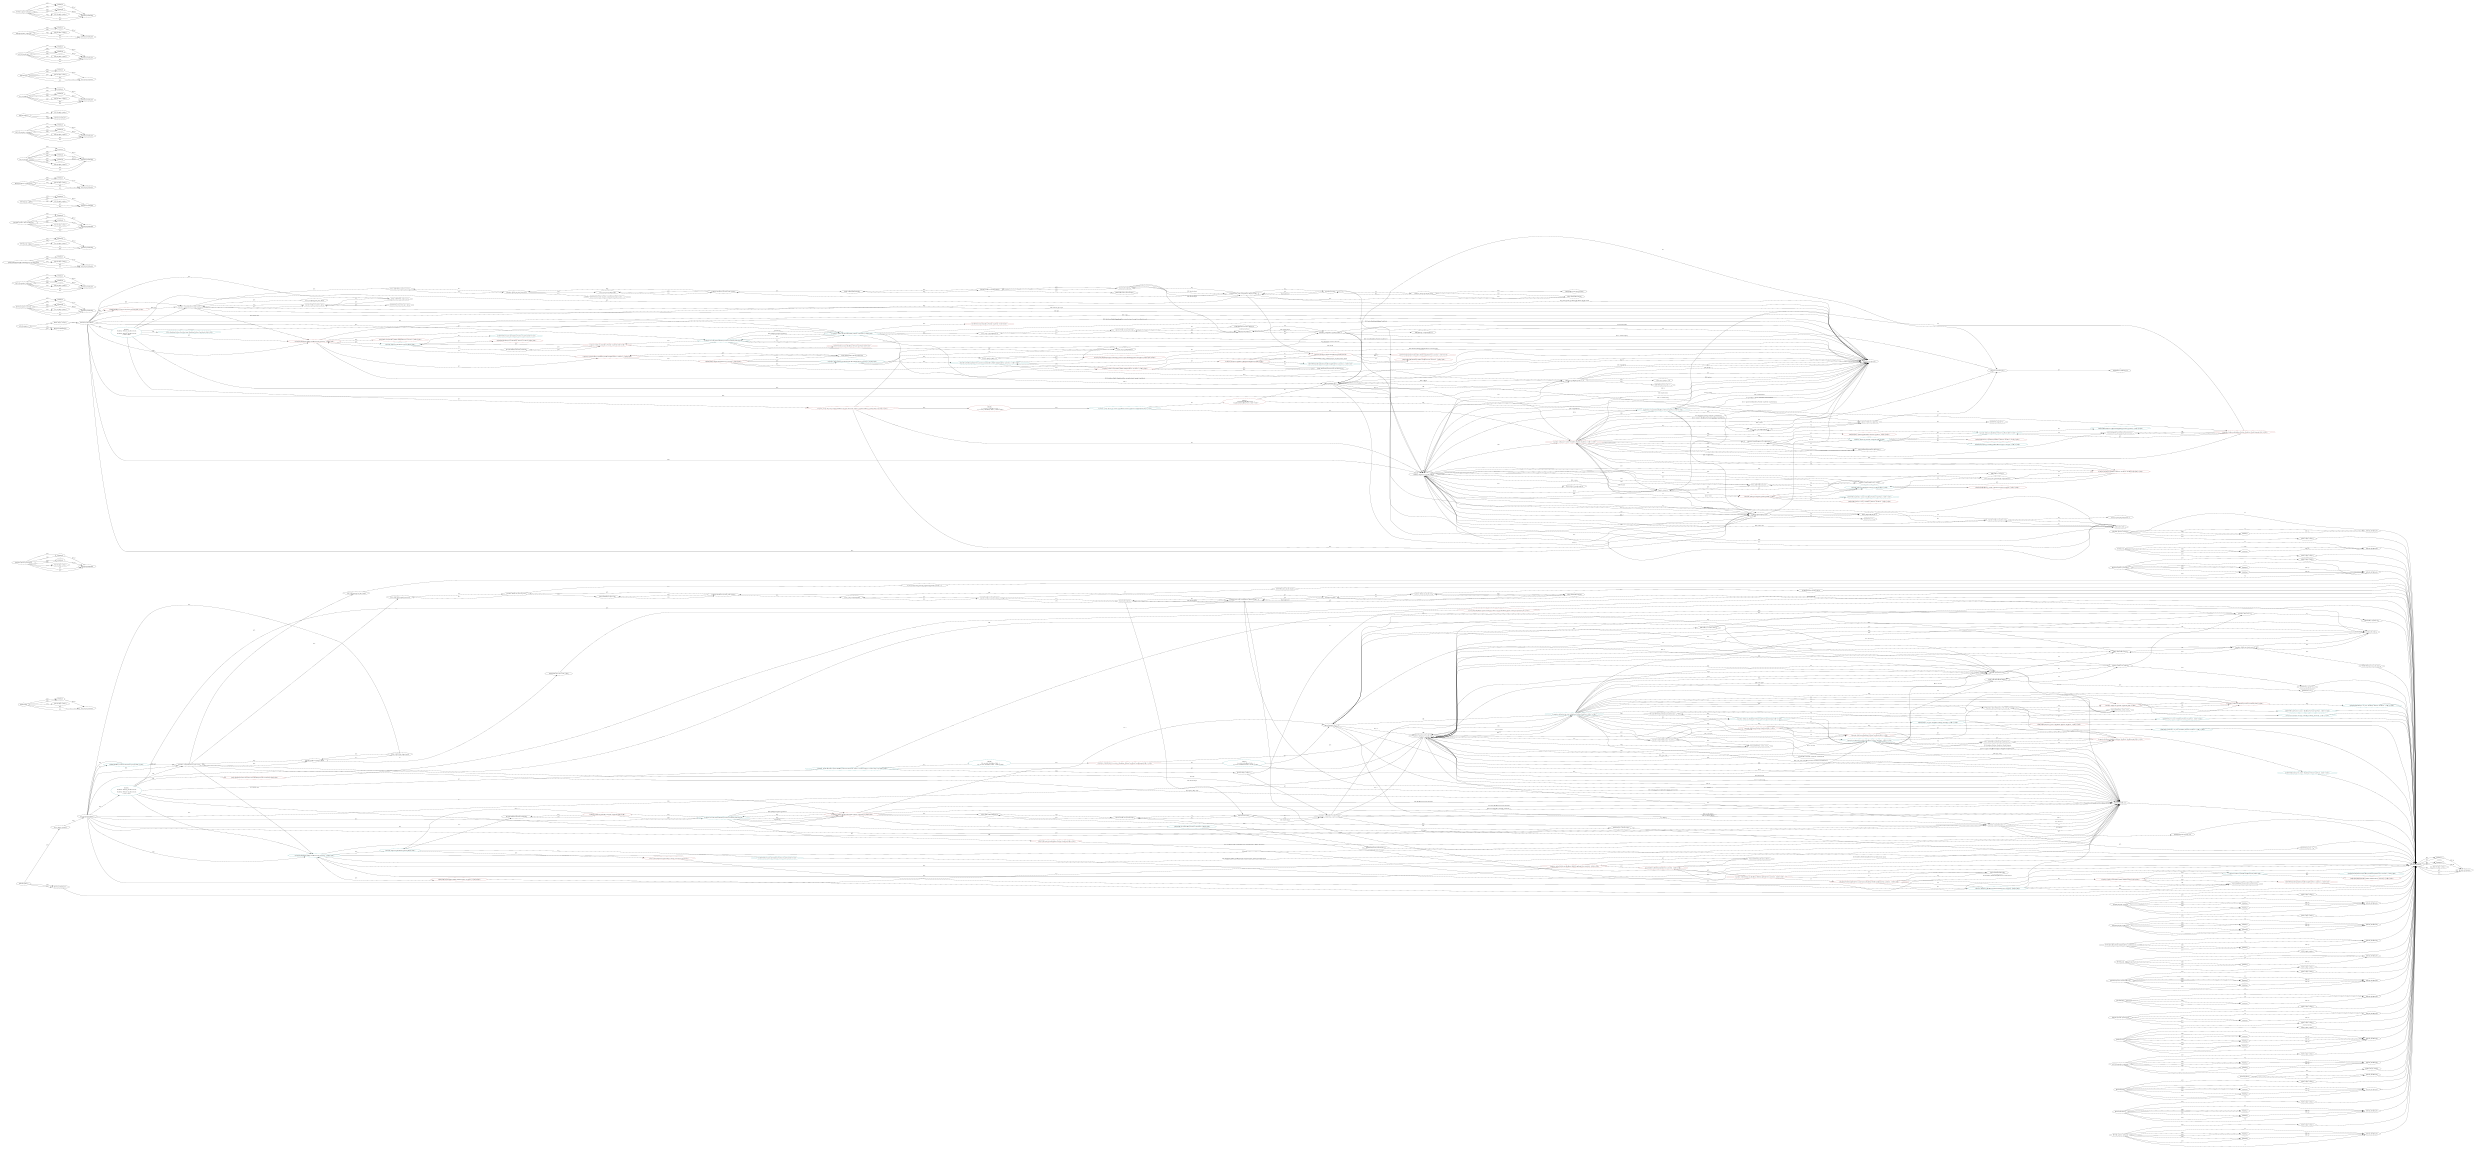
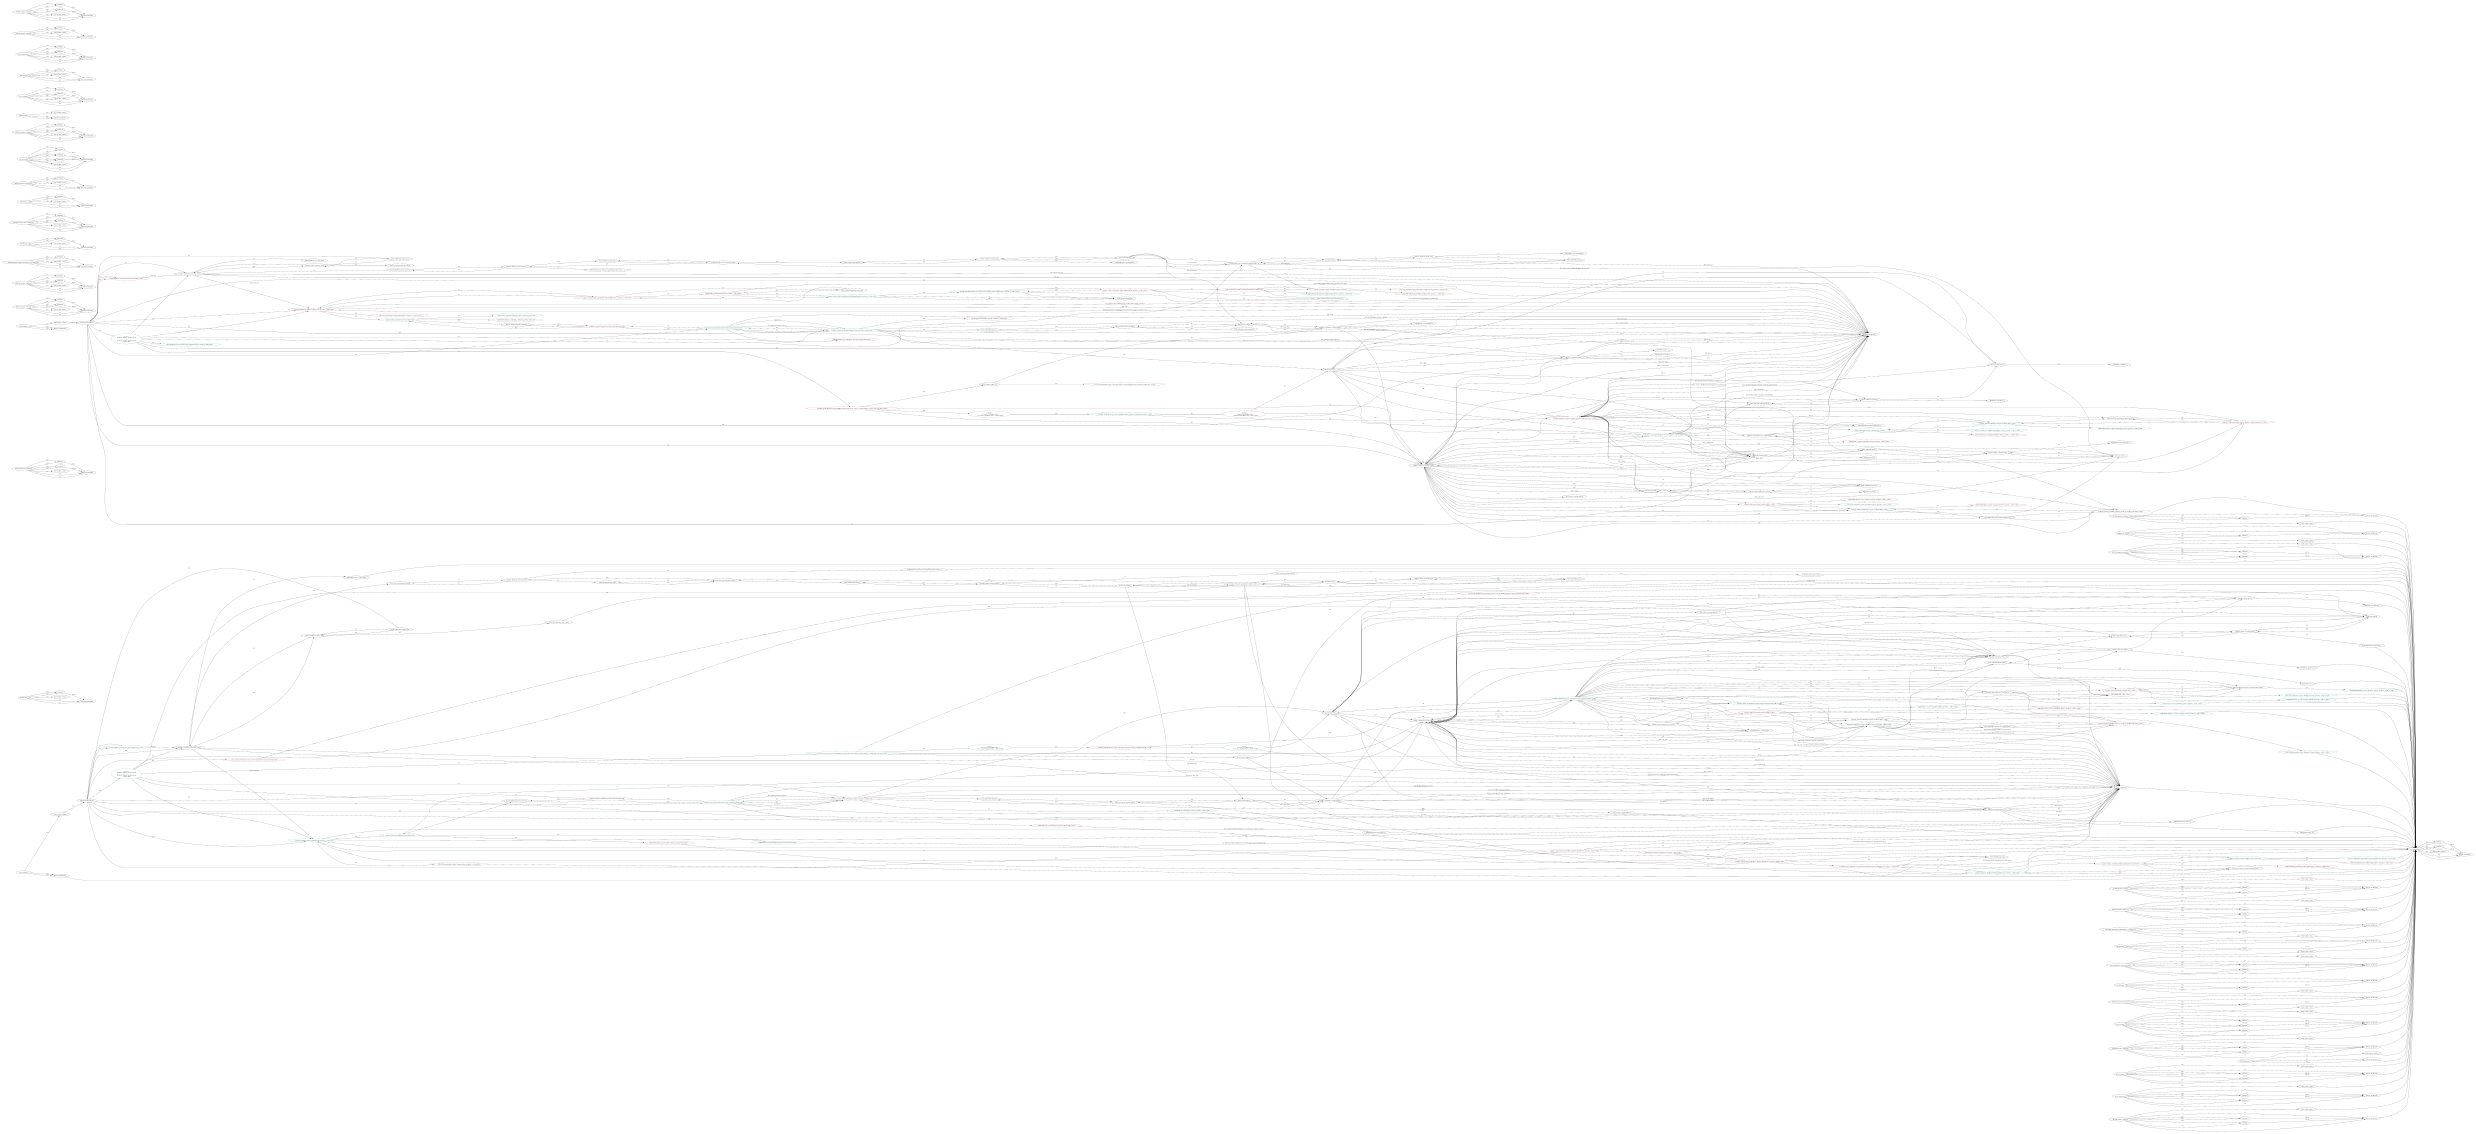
(1709, 488) -> (1707, 492)
